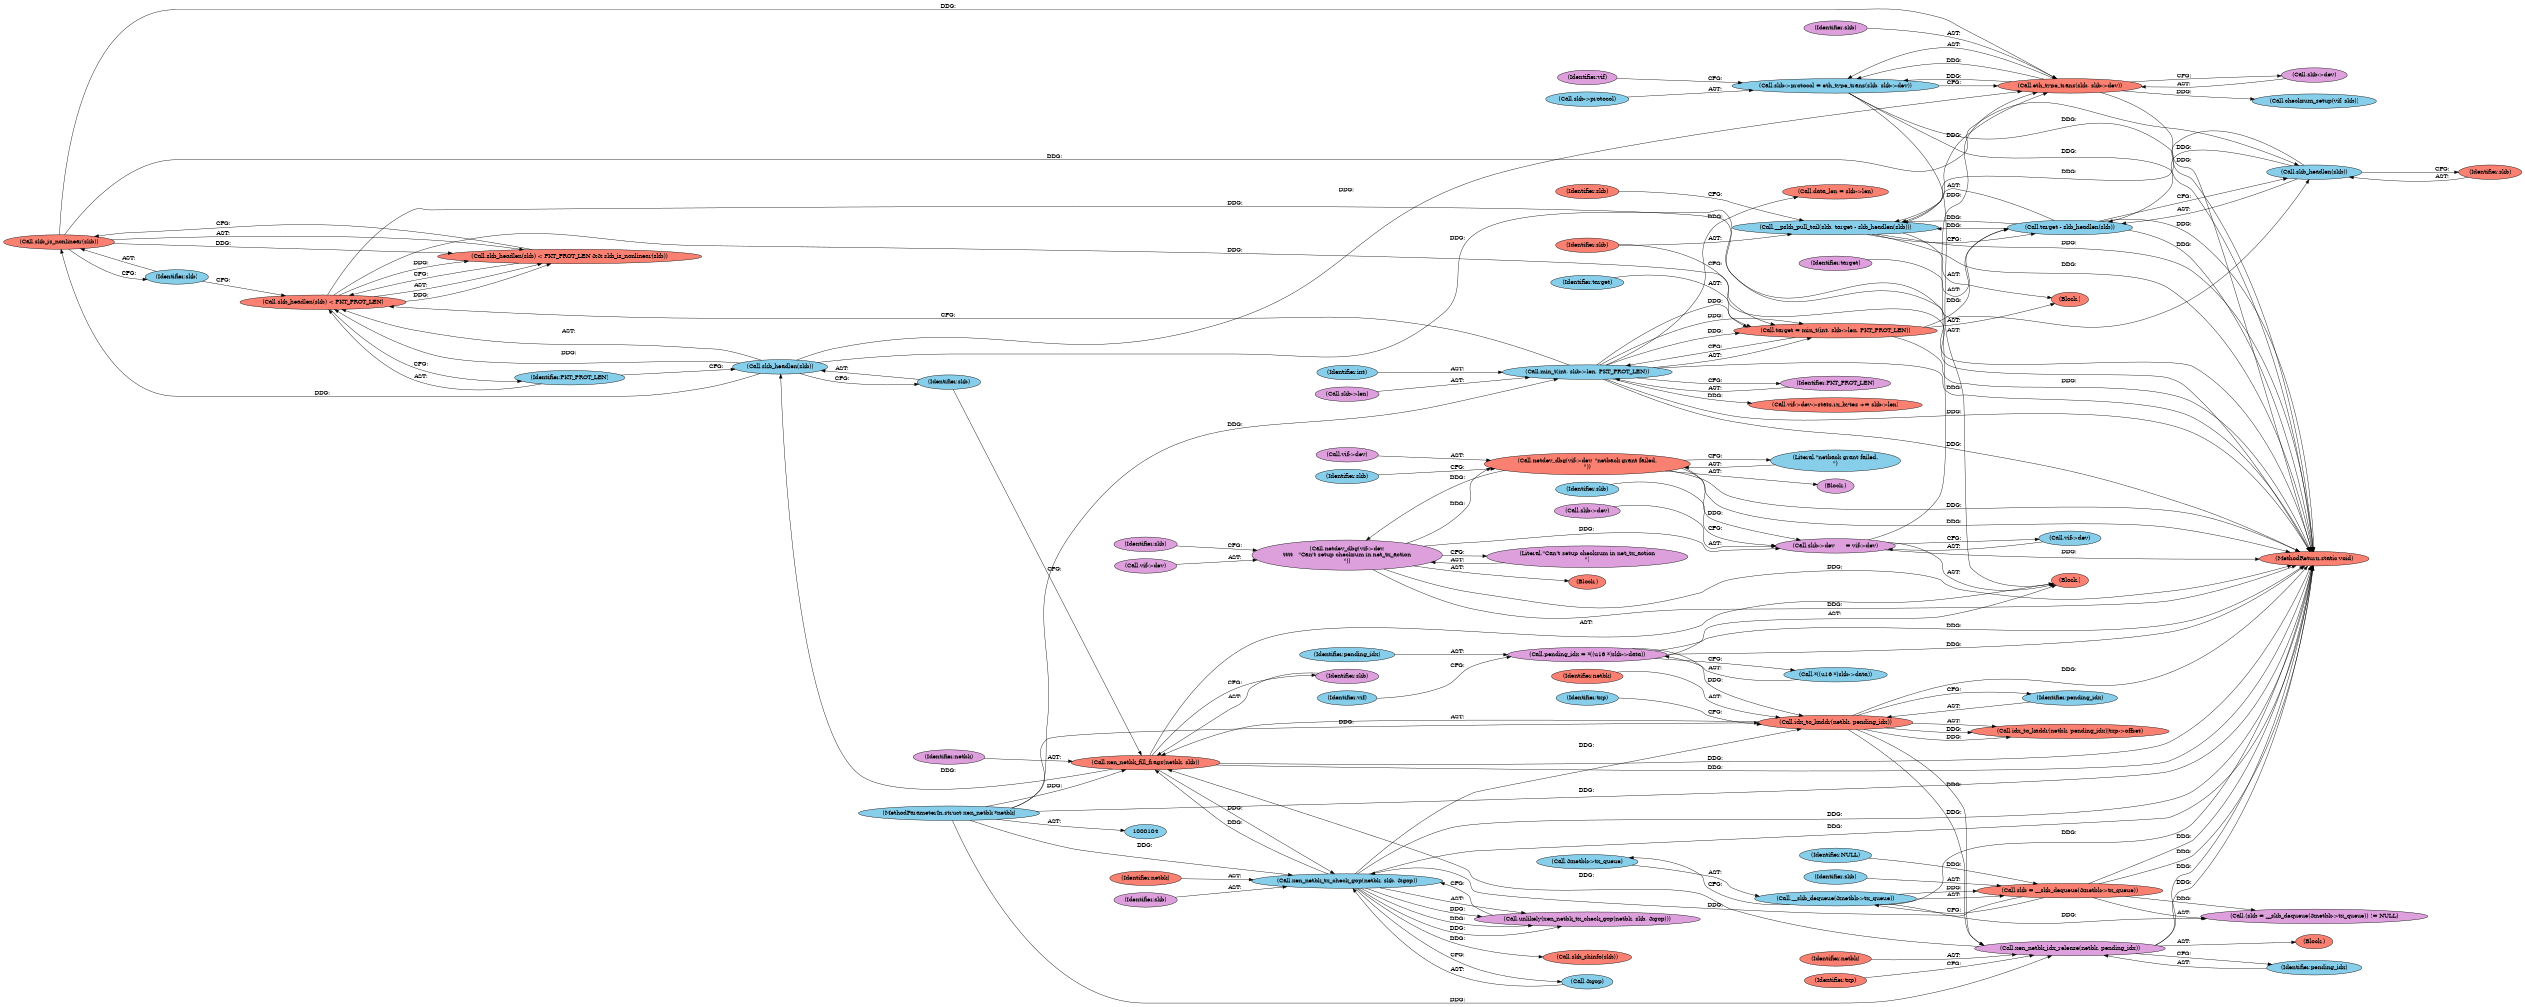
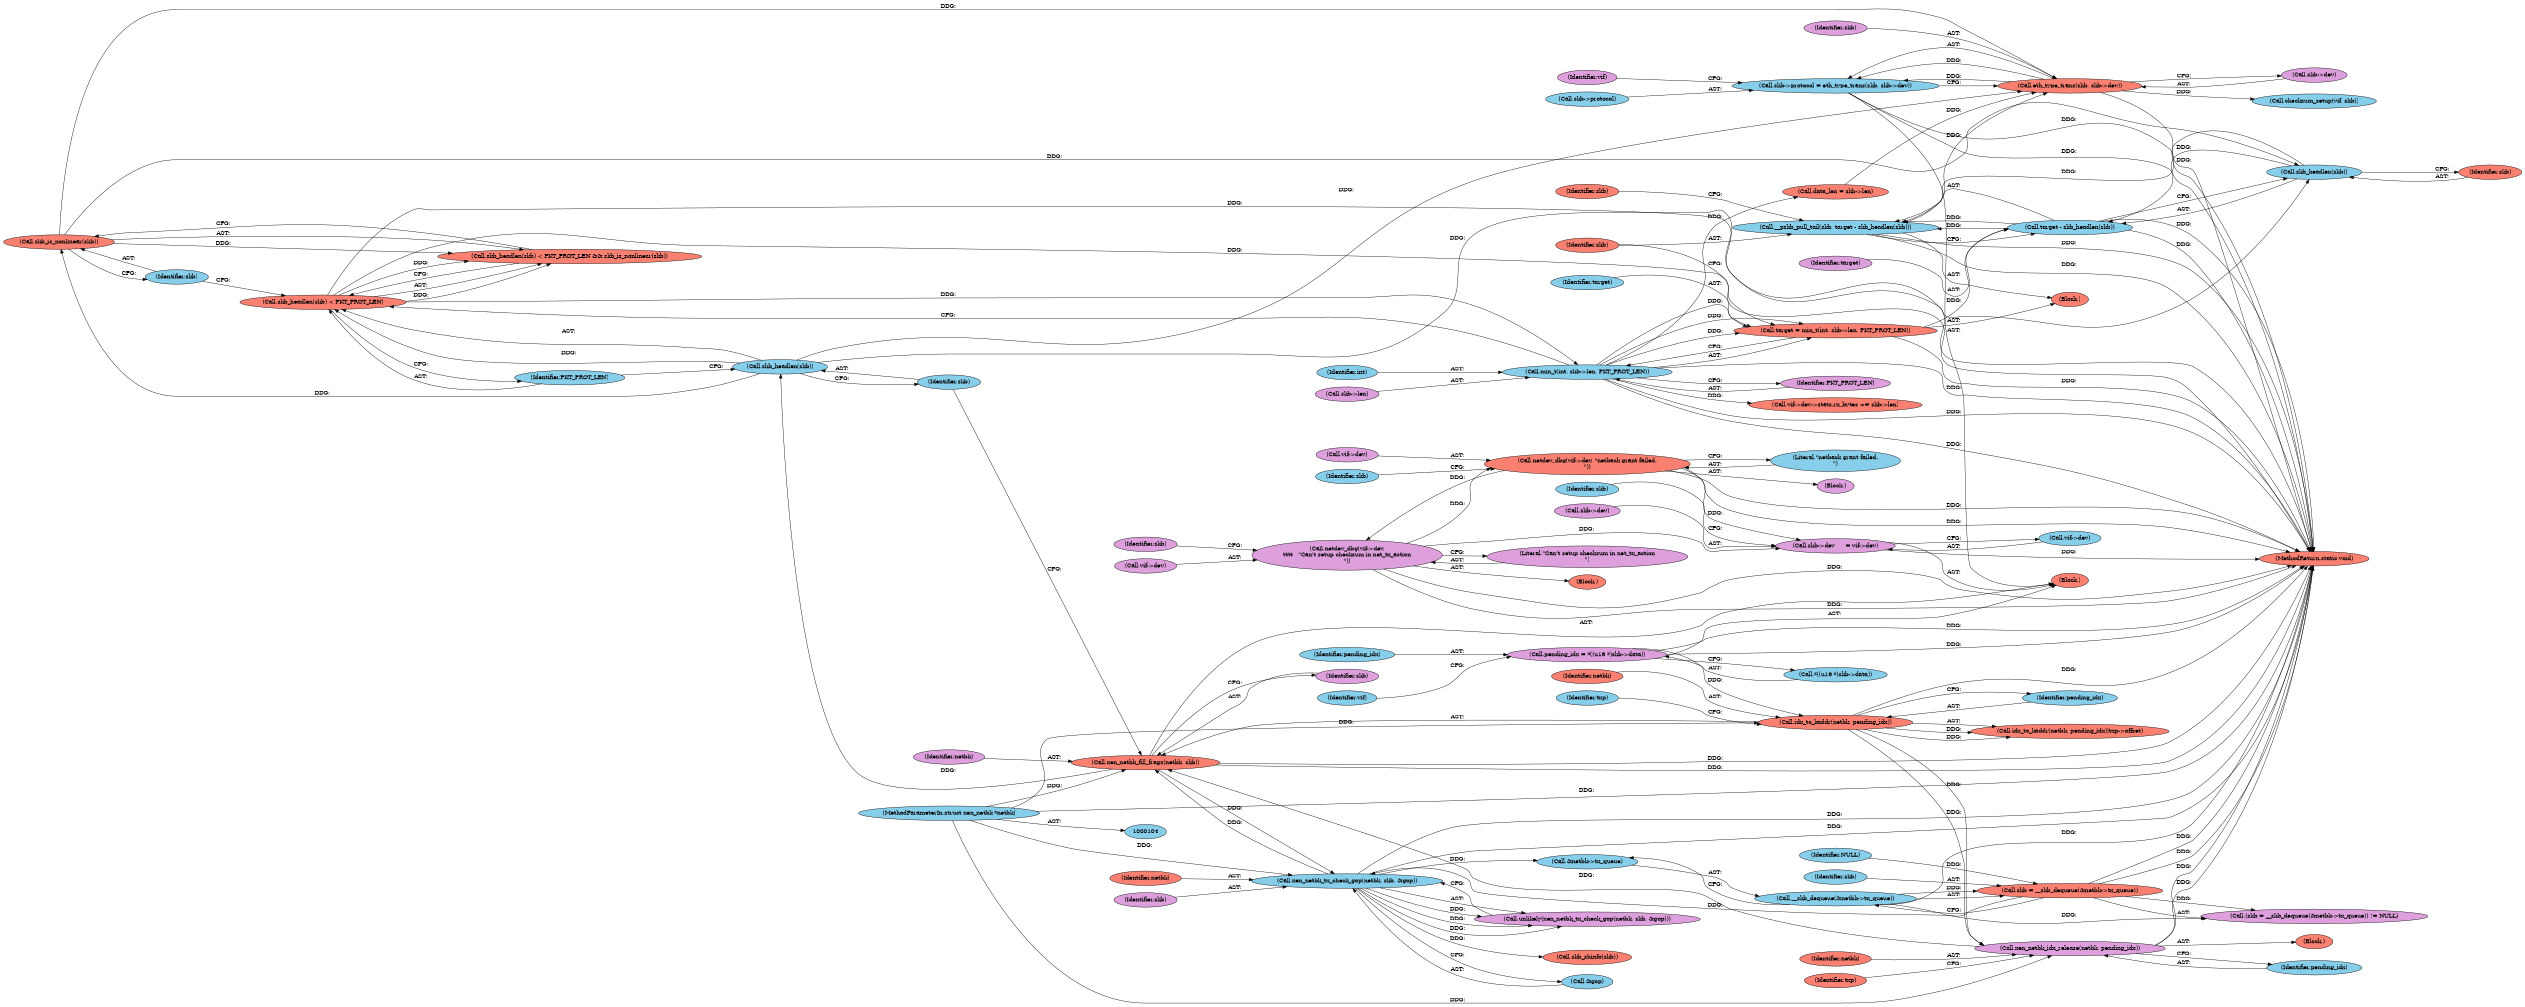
(1942, 301) -> (1933, 127)
(1153, 456) -> (999, 298)
(1565, 774) -> (1460, 863)
